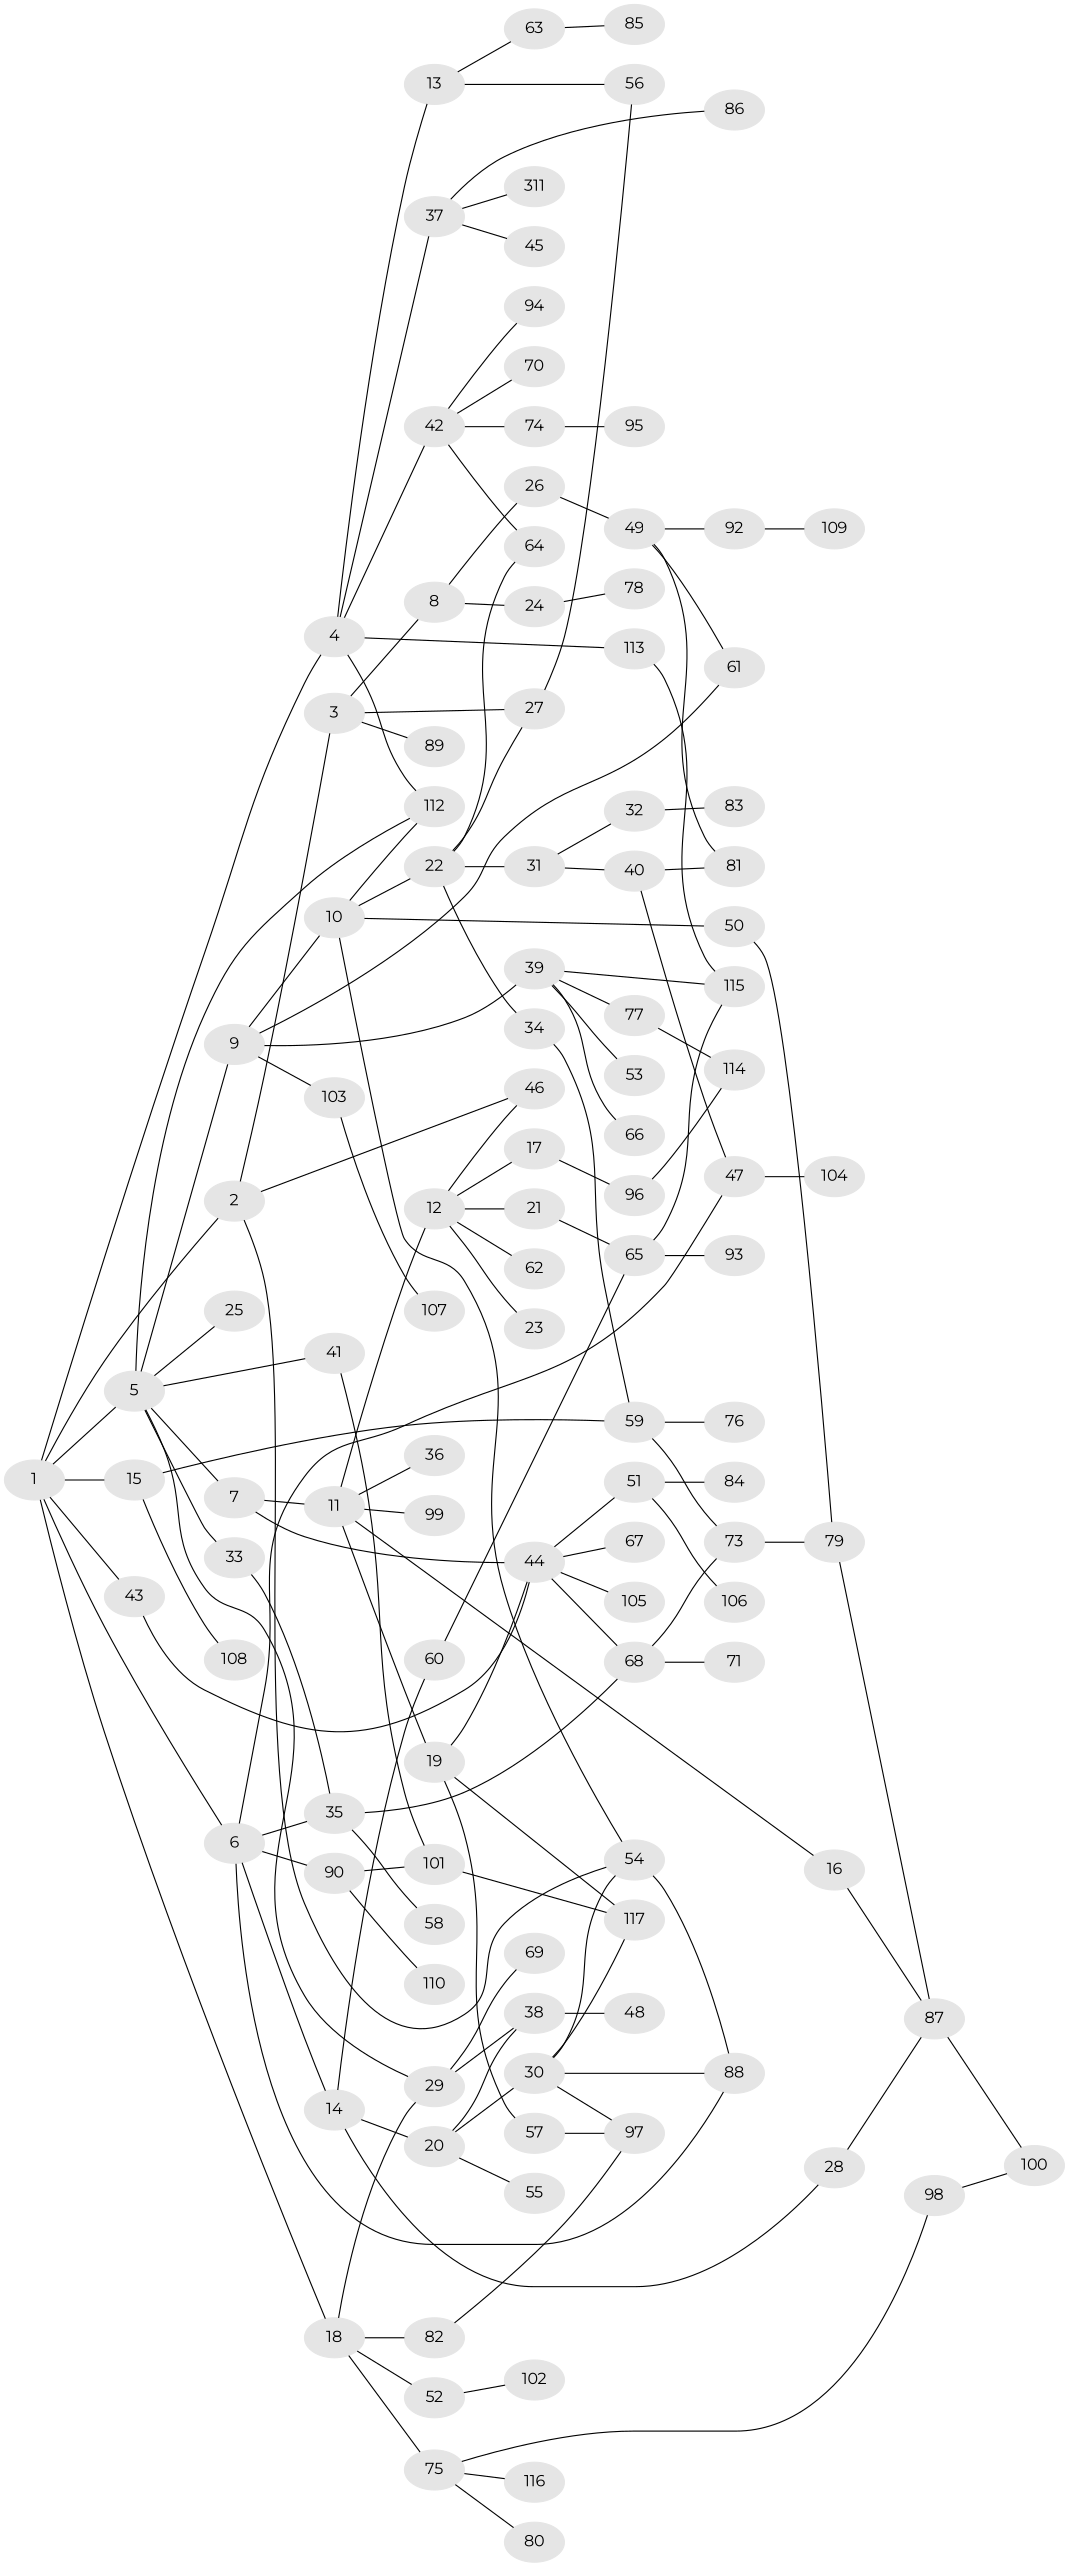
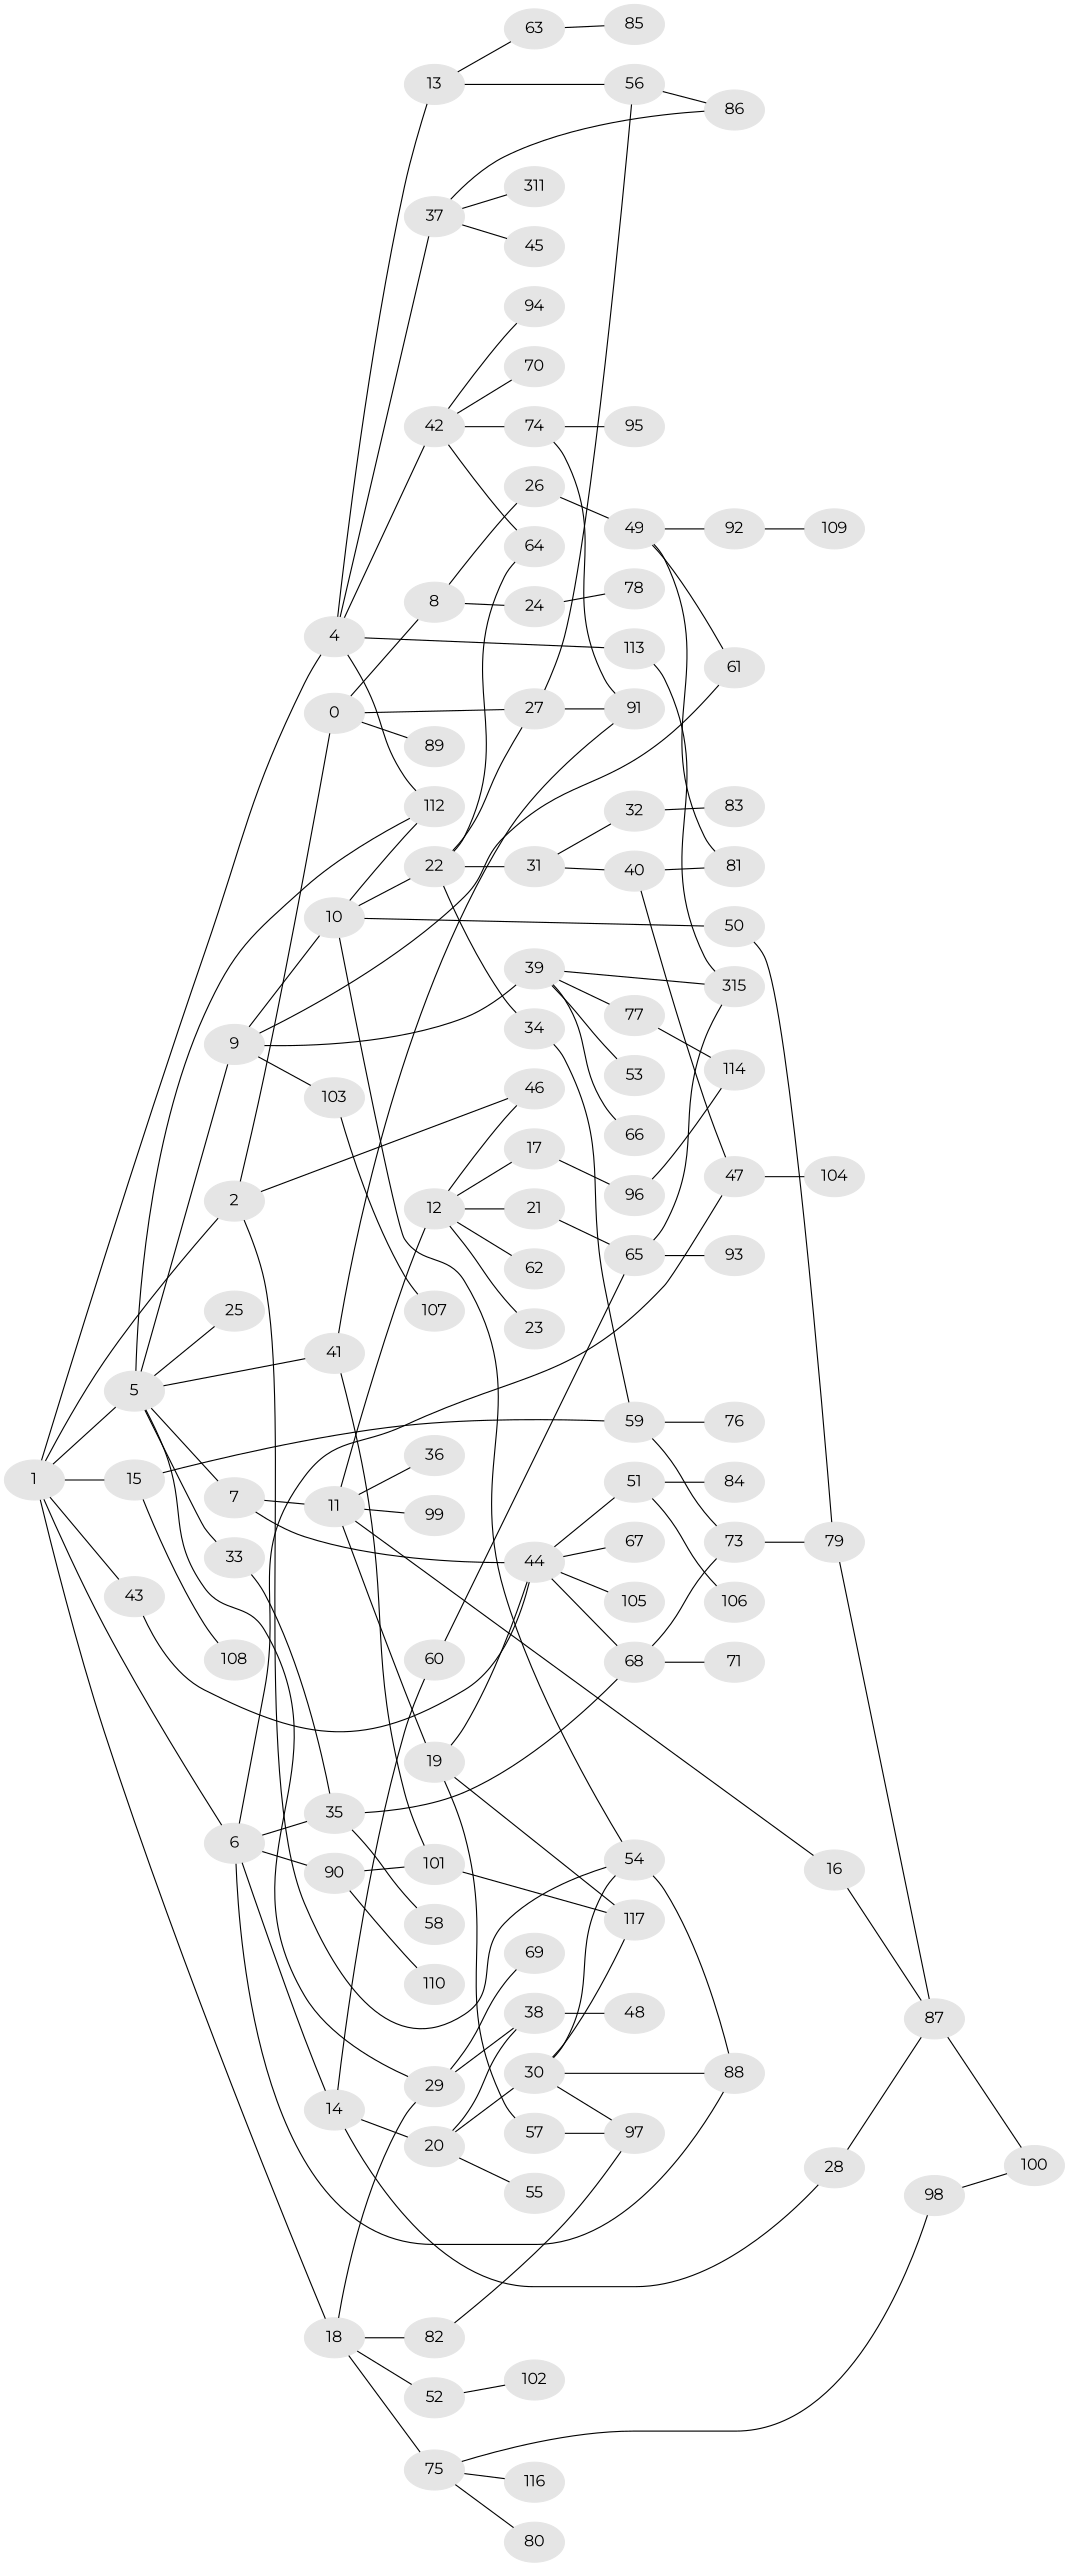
none -> (685, 97)
none -> (634, 709)
(334, 713) -> (334, 713)
(734, 987) -> (734, 987)
